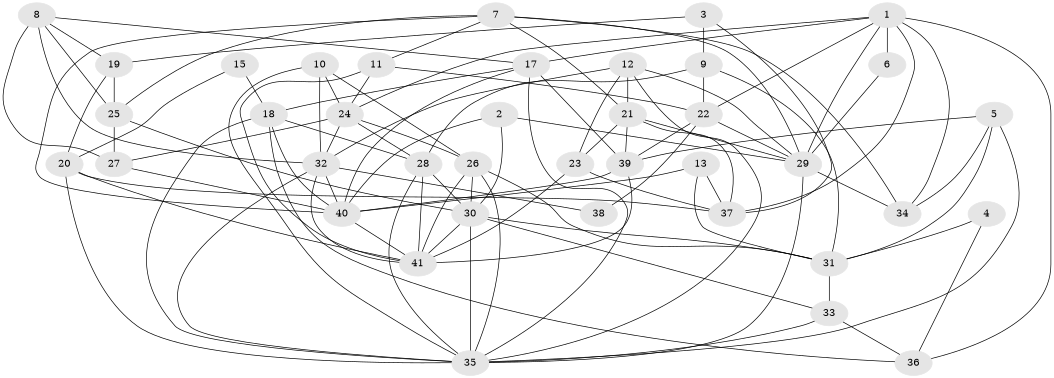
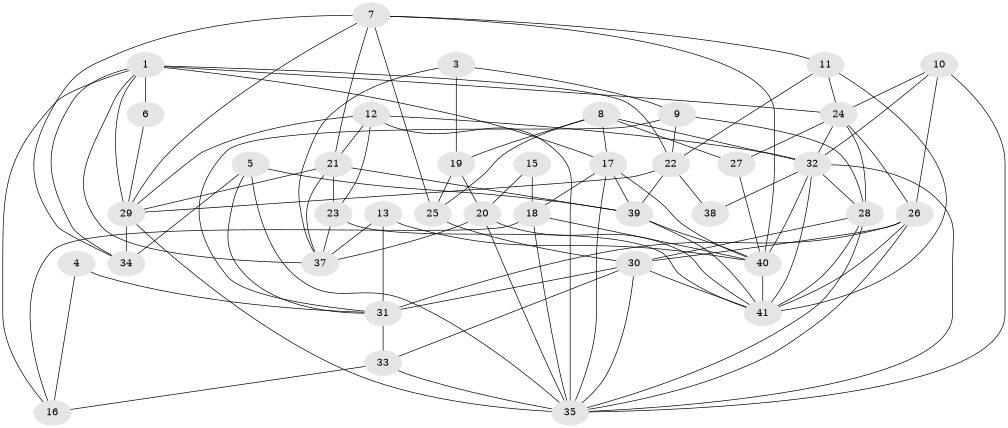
(499, 115) -> none
(346, 139) -> (839, 189)
(114, 144) -> none
(914, 363) -> (52, 413)
